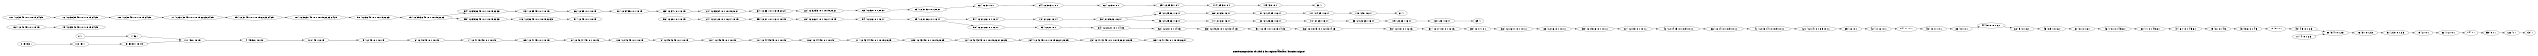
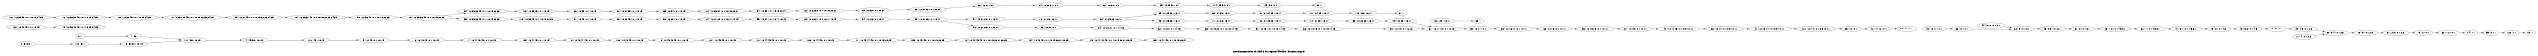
none -> (630, 19)
(1422, 21) -> (1421, 25)
(1975, 27) -> (1991, 30)
(1919, 29) -> none
